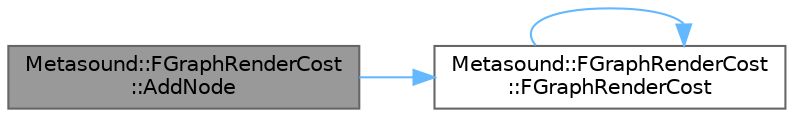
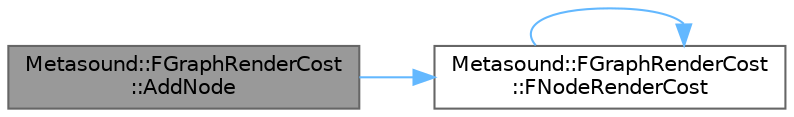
(610, 77) -> (610, 77)
